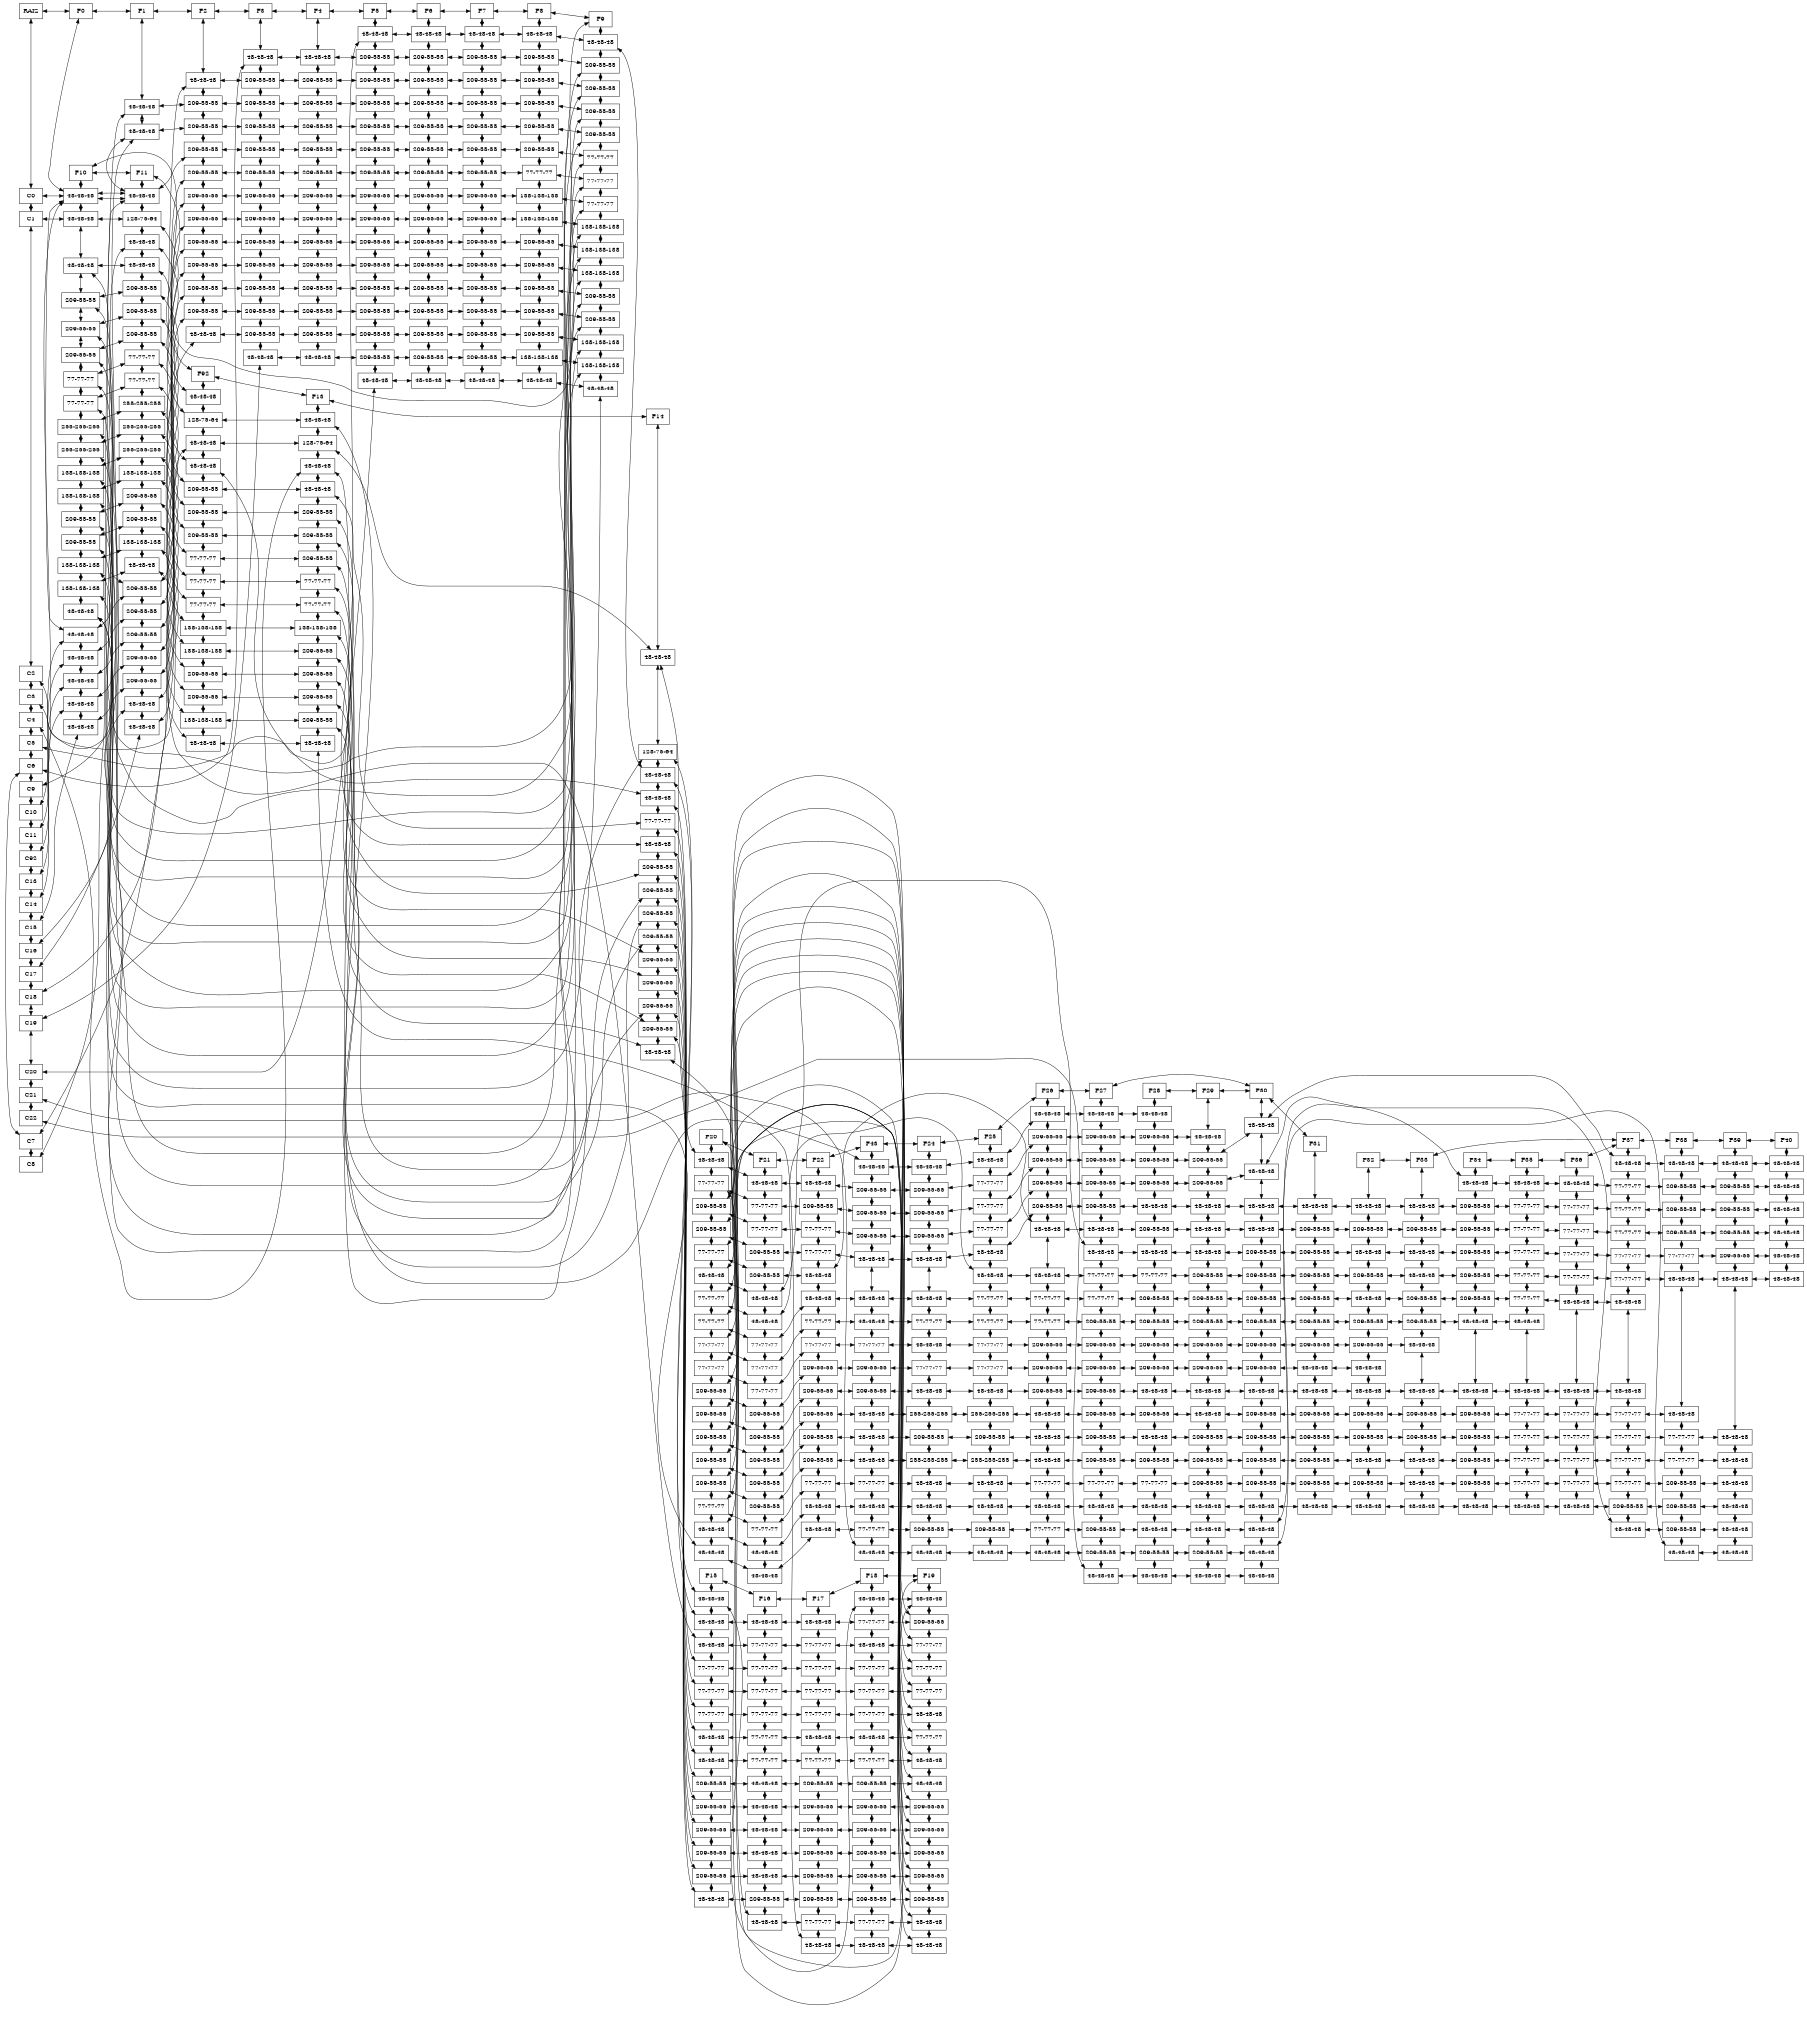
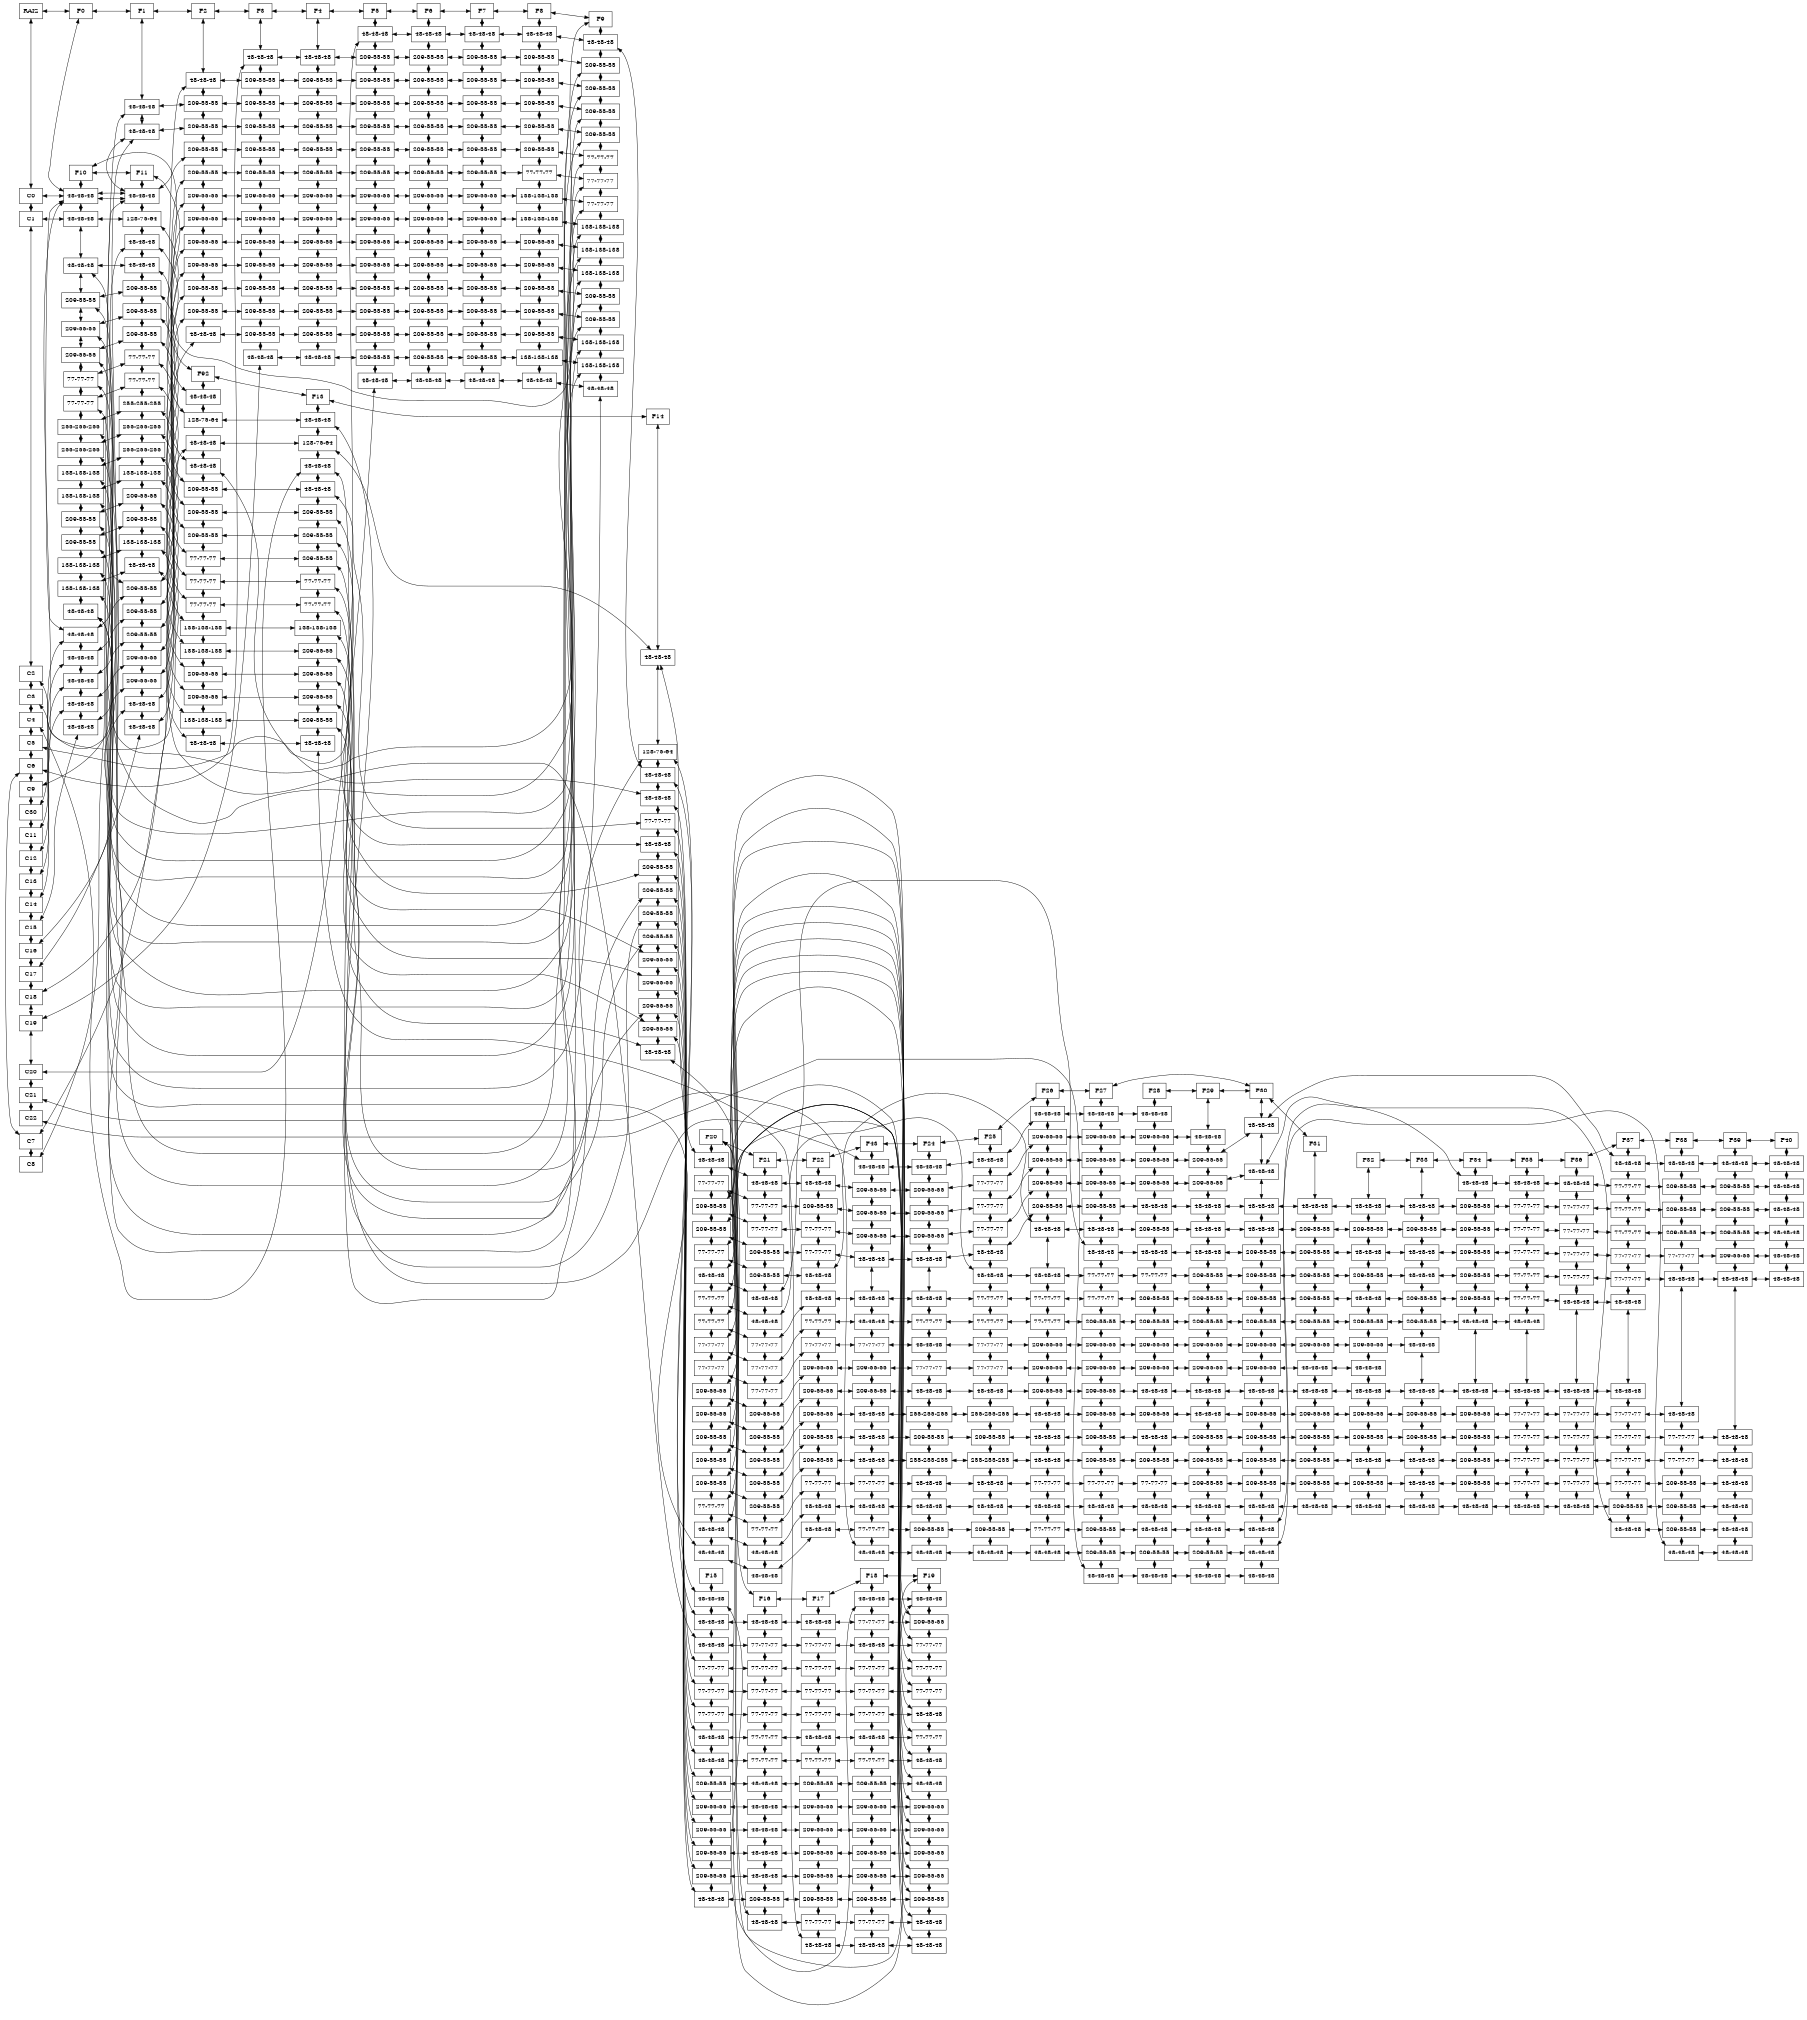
(31, 812) -> (31, 812)
(31, 859) -> (31, 859)
(1524, 1141) -> (1446, 1160)
(740, 1588) -> (738, 1368)
